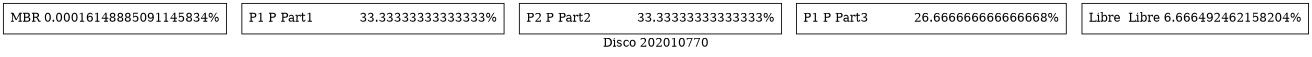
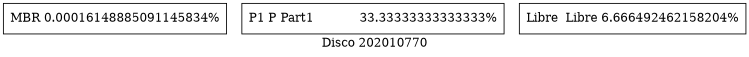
(650, 19) -> none
(931, 19) -> none
